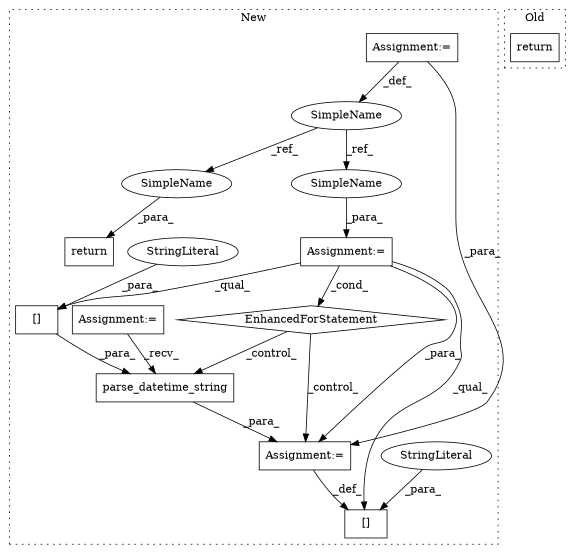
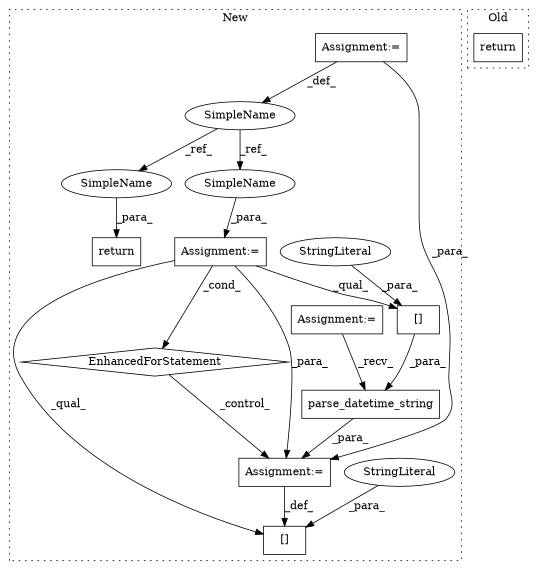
(245, 351) -> none
